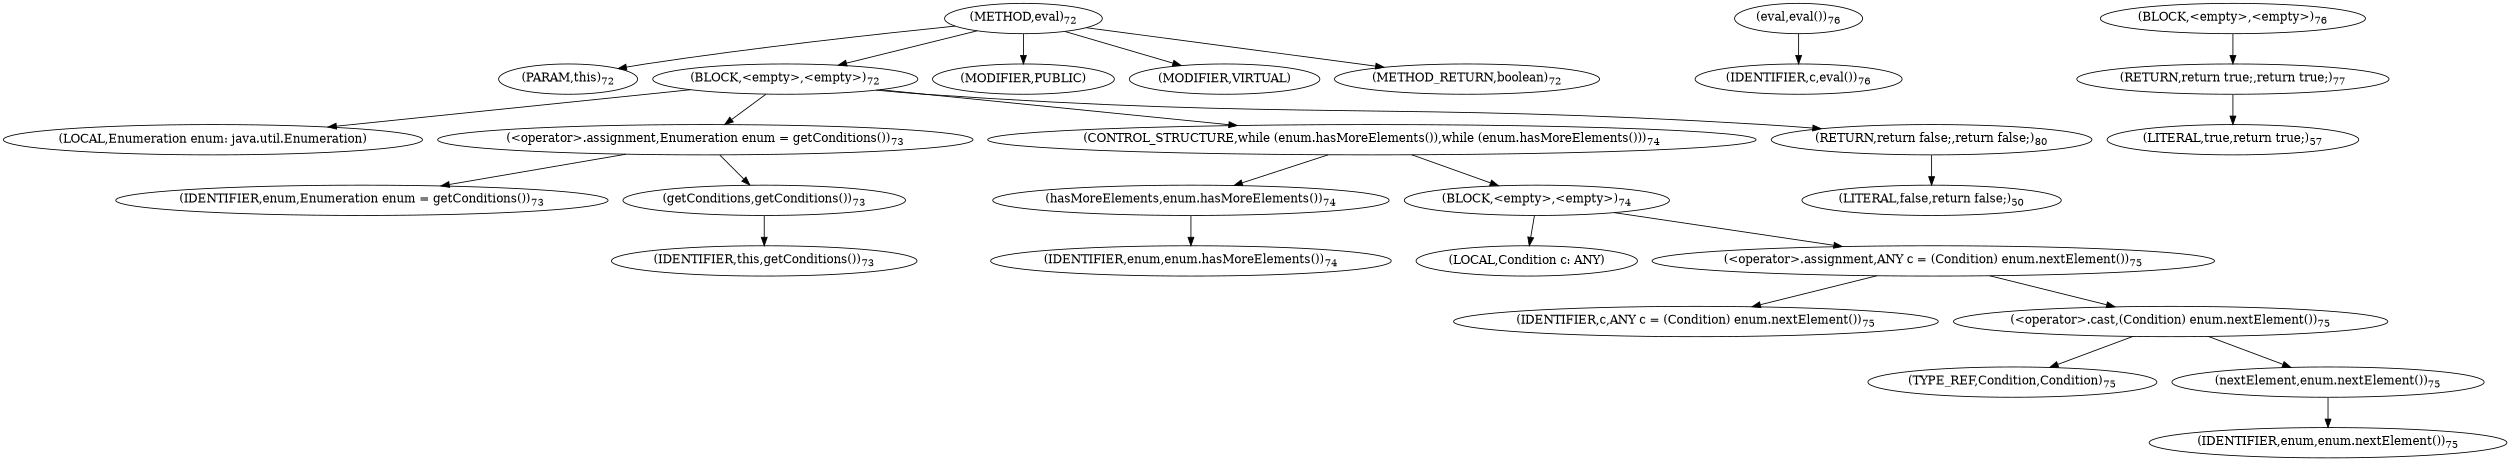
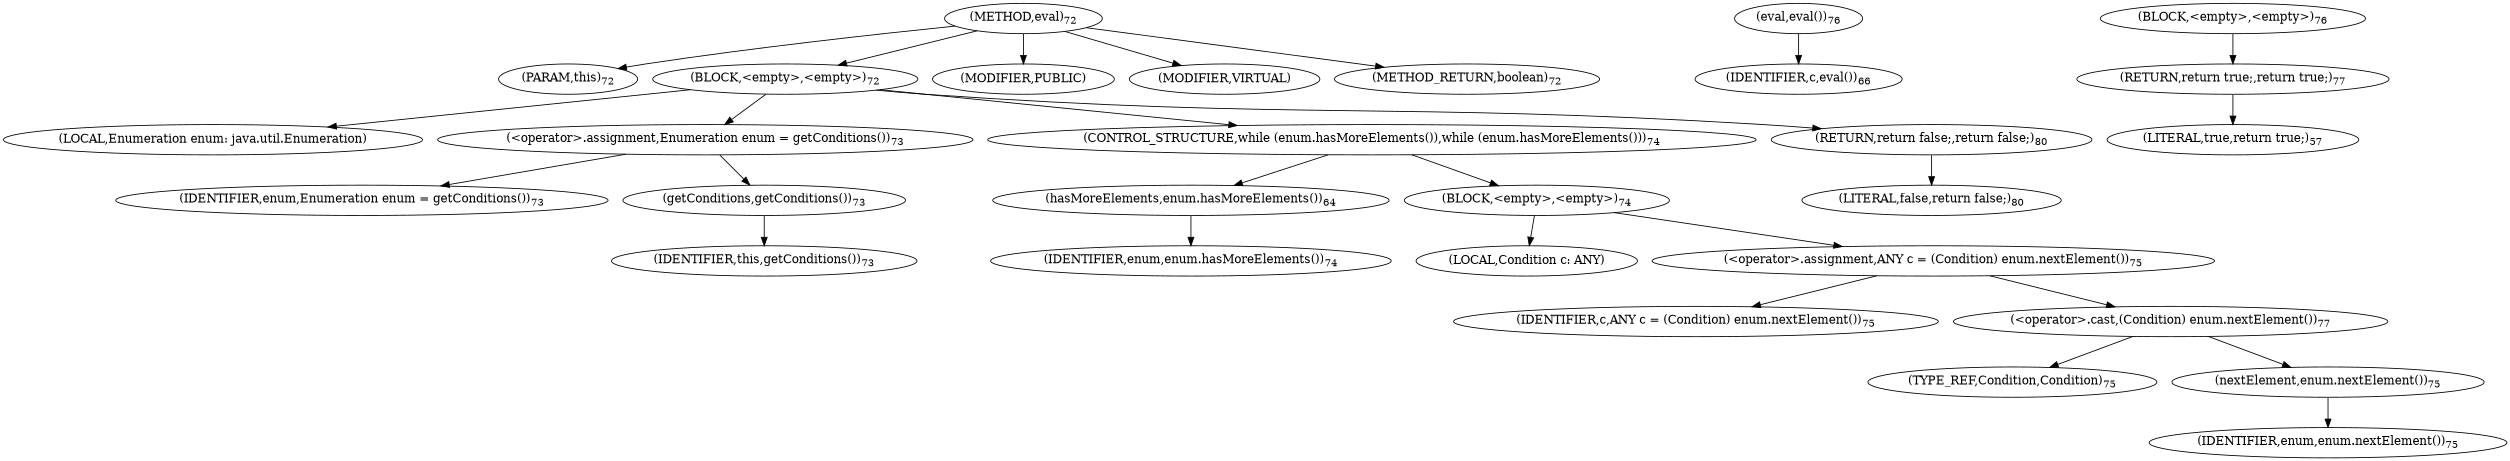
(1865, 78) -> (1865, 78)
(1330, 199) -> (1330, 199)
(2018, 199) -> (2018, 199)
(2324, 320) -> (2324, 320)
